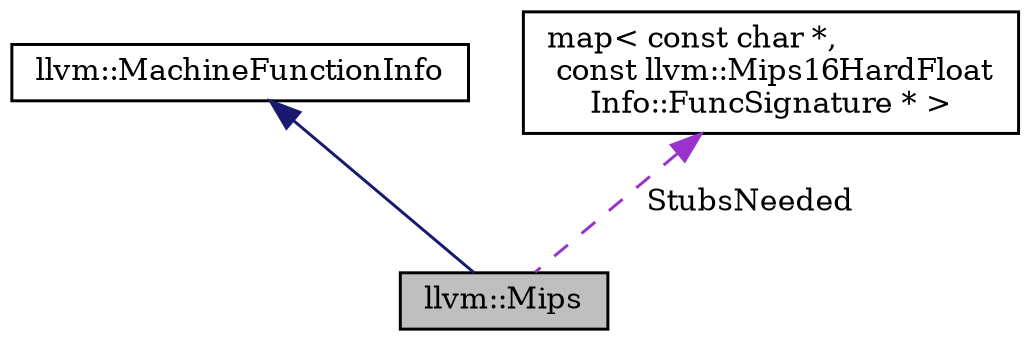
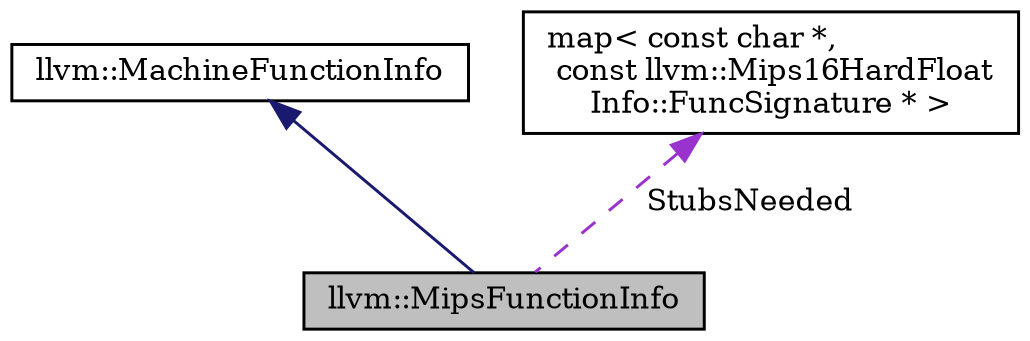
(504, 301) -> (504, 301)
